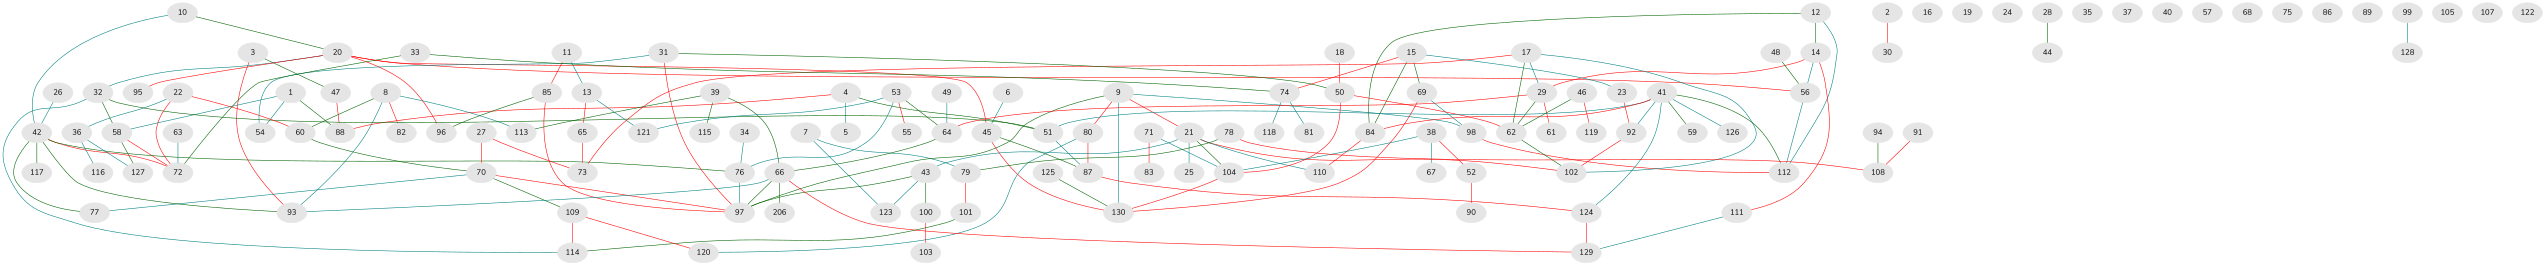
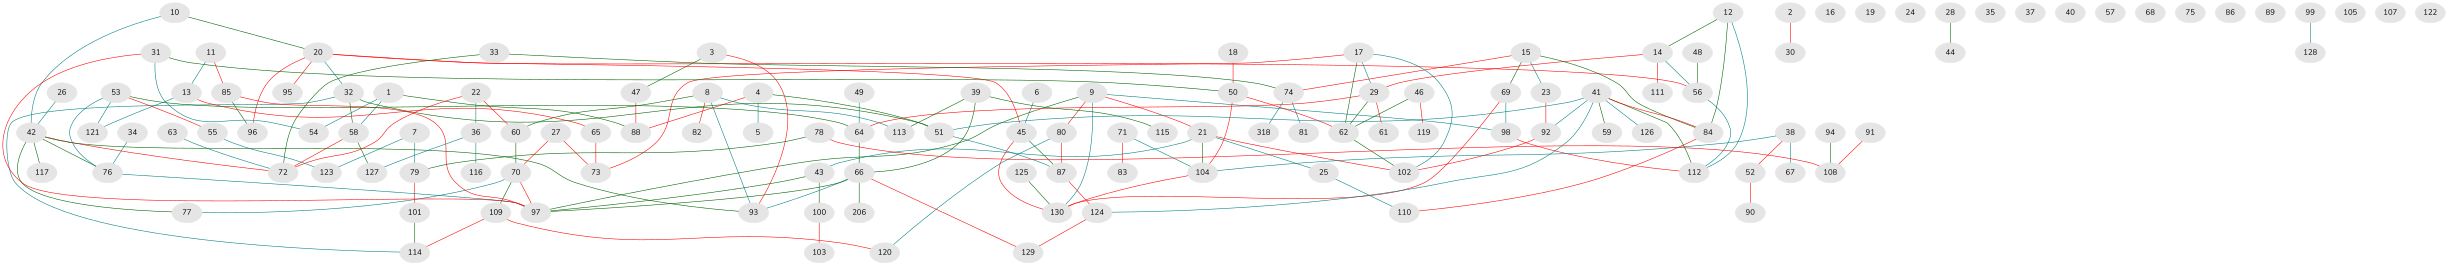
(1269, 133) -> (1264, 133)
(1252, 156) -> (1362, 192)
(906, 193) -> (269, 153)
(1662, 233) -> none
